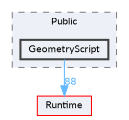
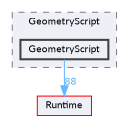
(64, 22) -> (64, 22)
